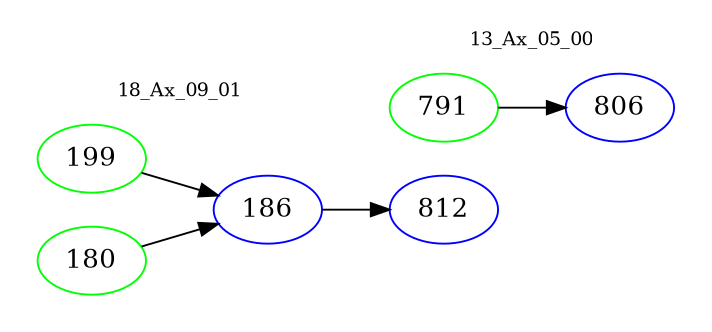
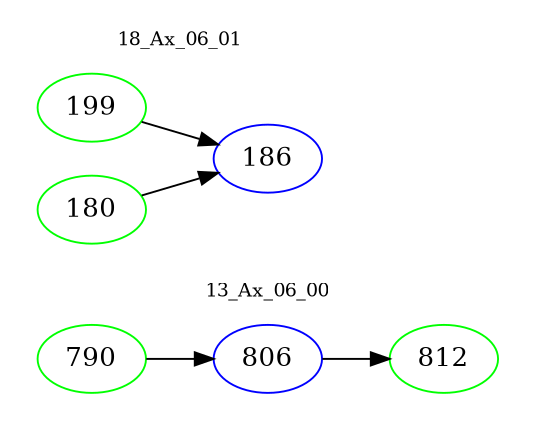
(532, 41) -> (268, 292)
(180, 92) -> (180, 41)
(444, 108) -> (92, 359)
(349, 210) -> (346, 359)
(444, 210) -> (444, 359)
